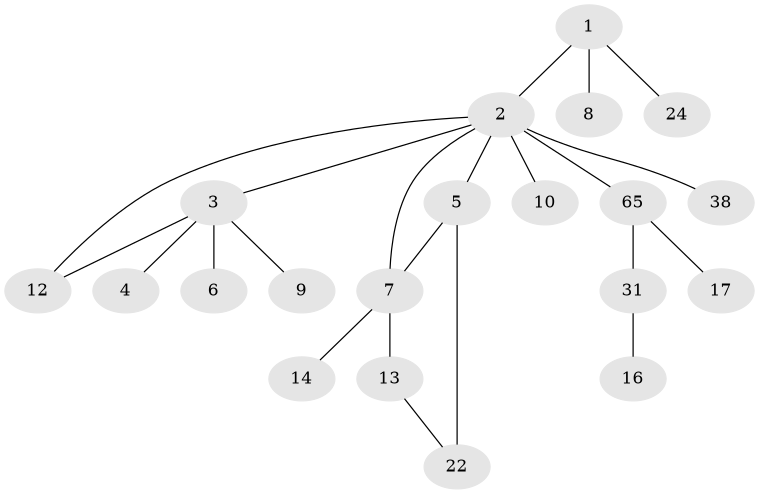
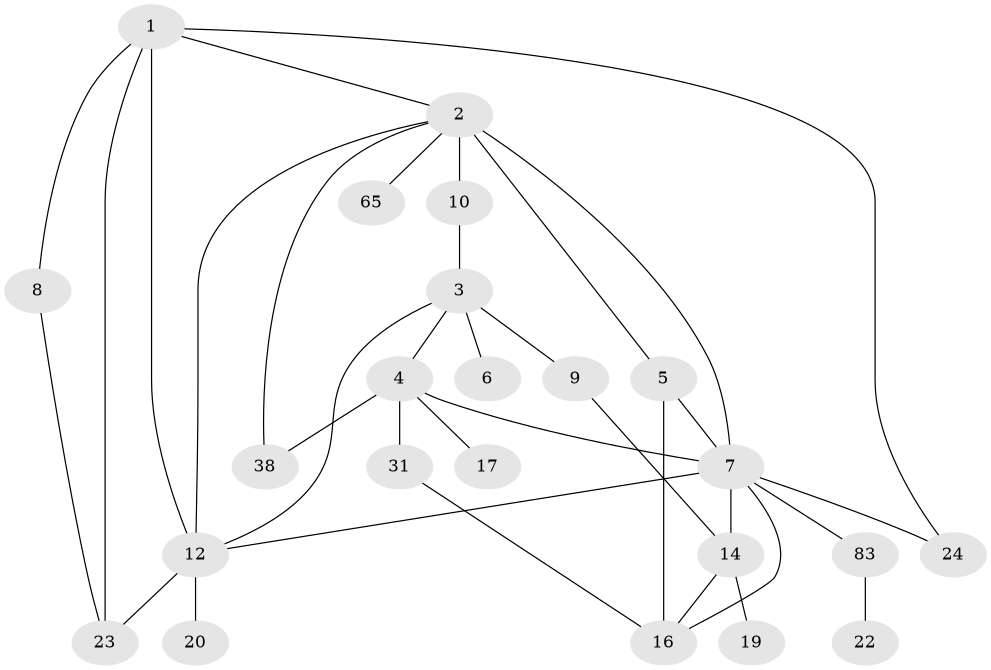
(357, 159) -> (460, 247)
(633, 247) -> (400, 423)
(677, 247) -> (444, 423)
none -> (152, 294)
(457, 335) -> (664, 511)
(390, 379) -> (865, 555)
none -> (341, 417)
none -> (560, 434)
none -> (653, 467)
none -> (844, 508)
none -> (451, 513)
none -> (775, 577)
none -> (697, 599)
none -> (105, 643)
none -> (196, 643)
none -> (752, 643)
